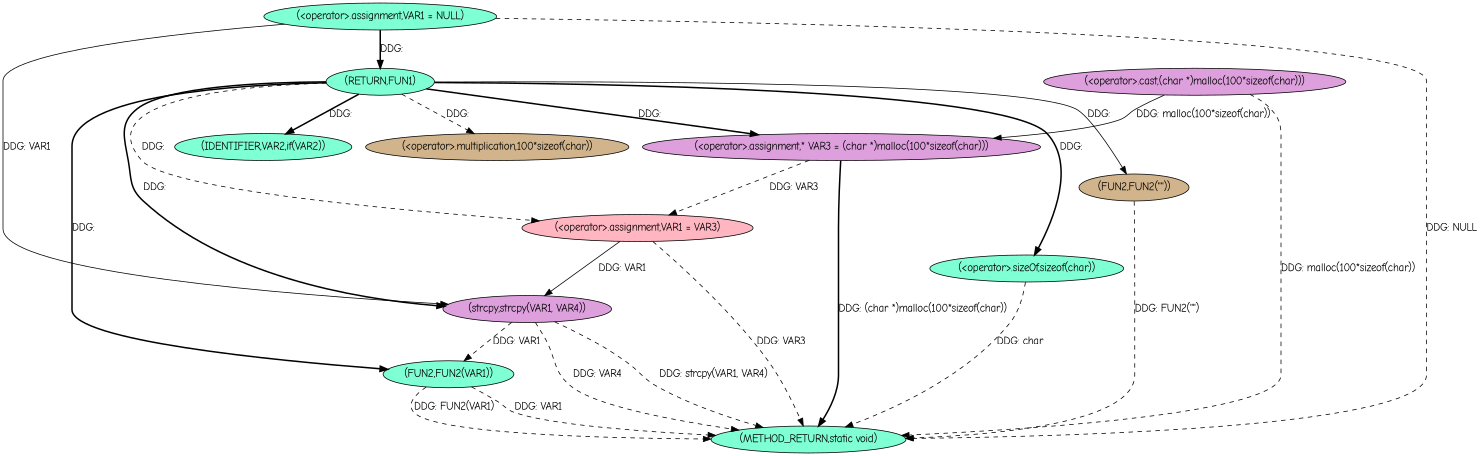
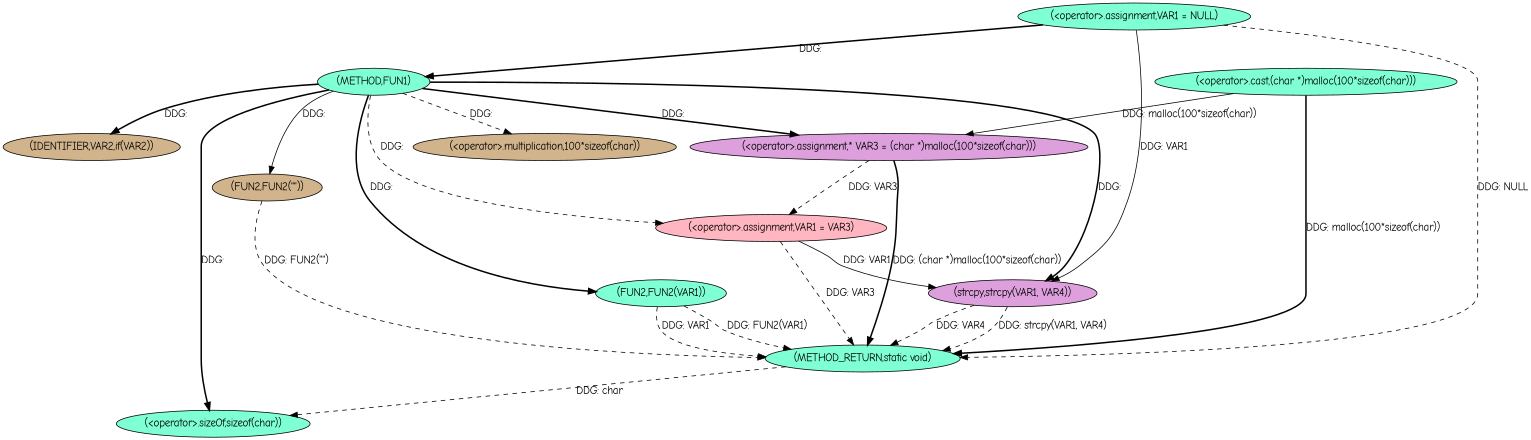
(380, 82) -> (374, 82)
(1195, 82) -> (1306, 82)
(263, 147) -> (92, 147)
(491, 339) -> none
(956, 371) -> (542, 391)
(1245, 398) -> (1237, 325)
